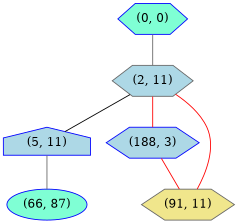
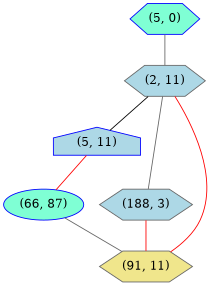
(153, 19) -> (165, 19)
(153, 112) -> (155, 143)
(153, 143) -> (146, 205)
(47, 172) -> (71, 173)
none -> (93, 235)
